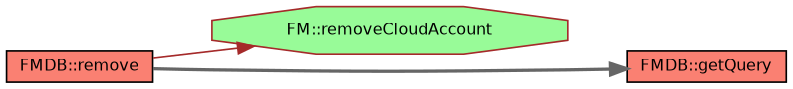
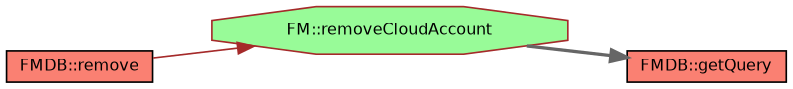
(382, 71) -> (569, 51)
